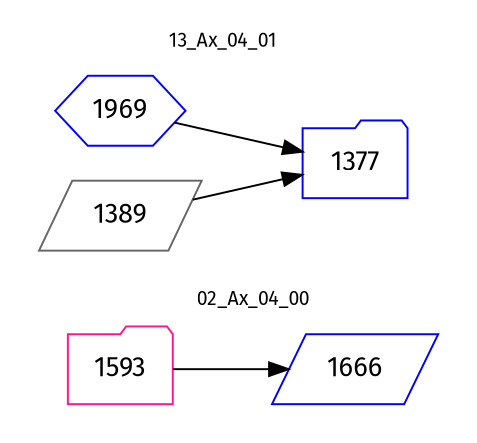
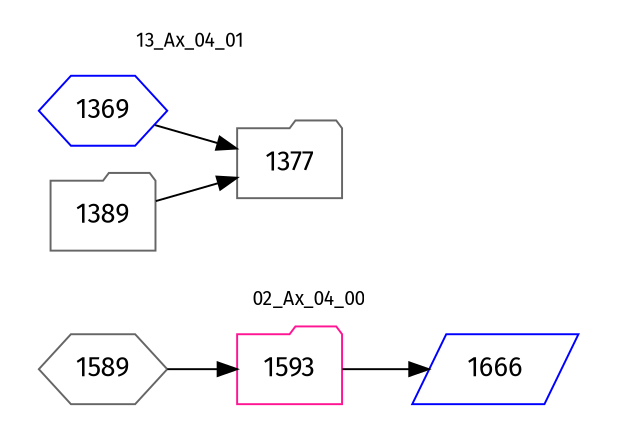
(120, 111) -> (103, 111)
(355, 163) -> (290, 163)
(120, 216) -> (103, 216)
none -> (103, 369)
